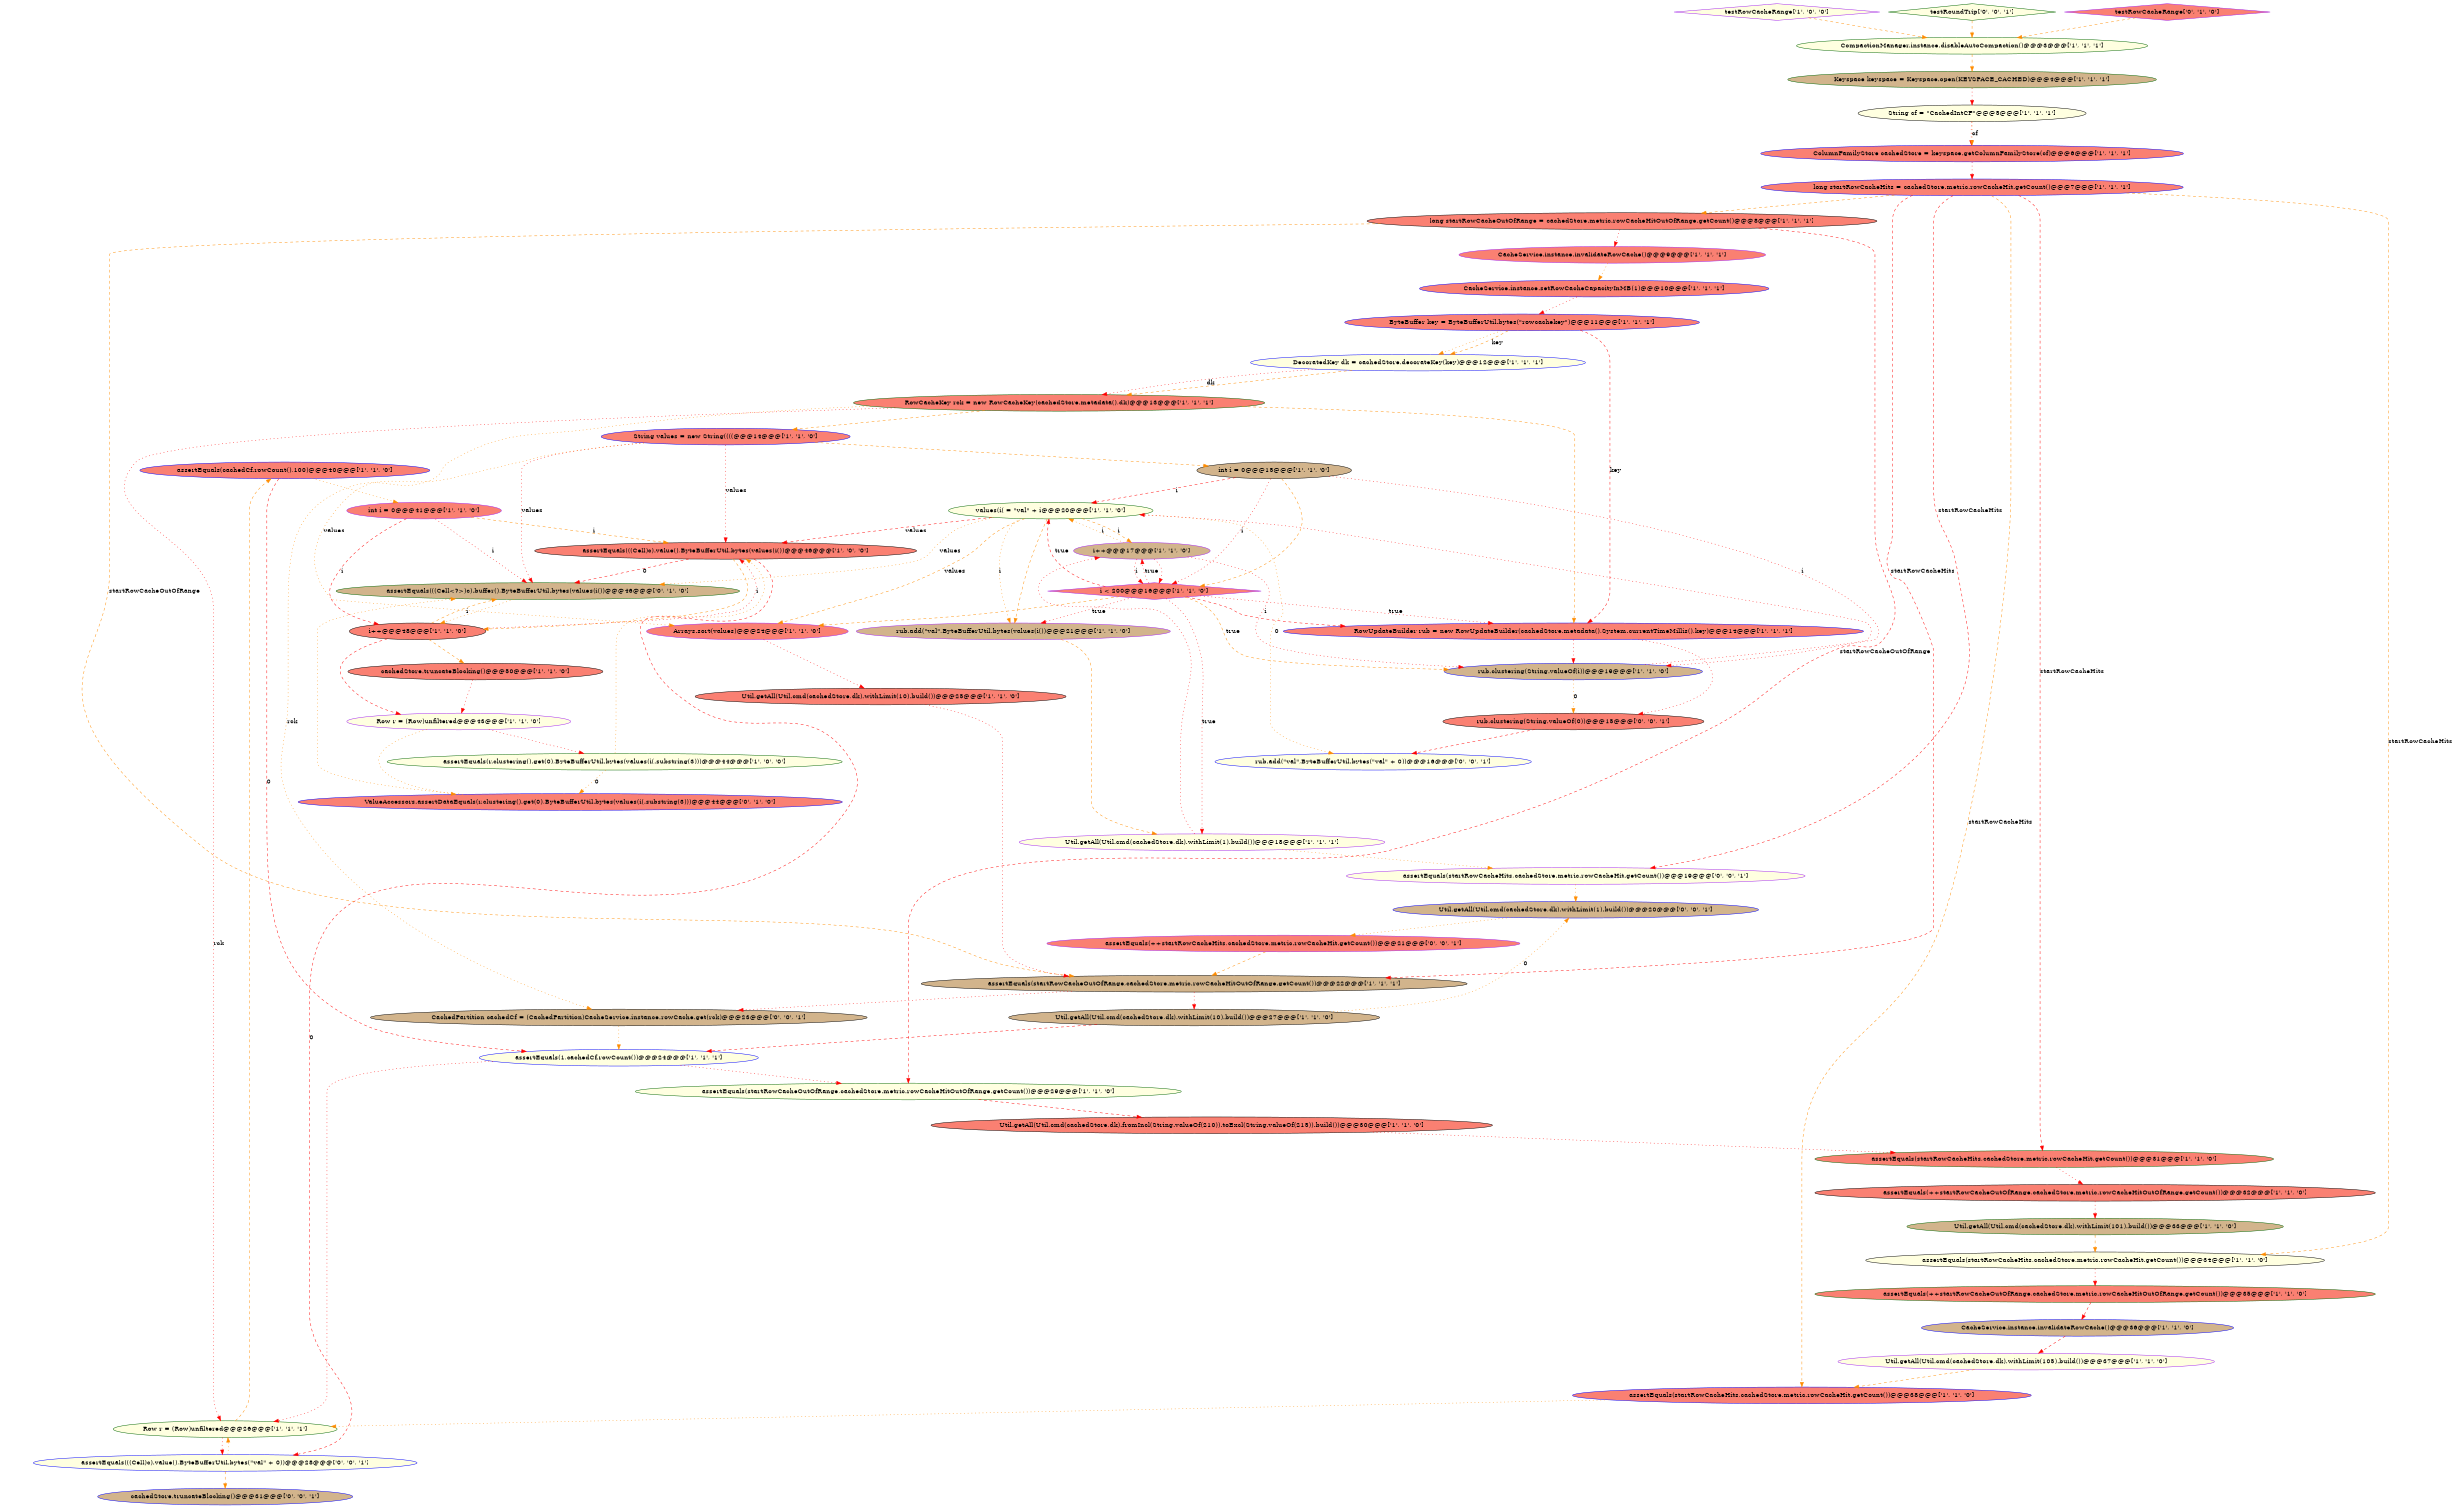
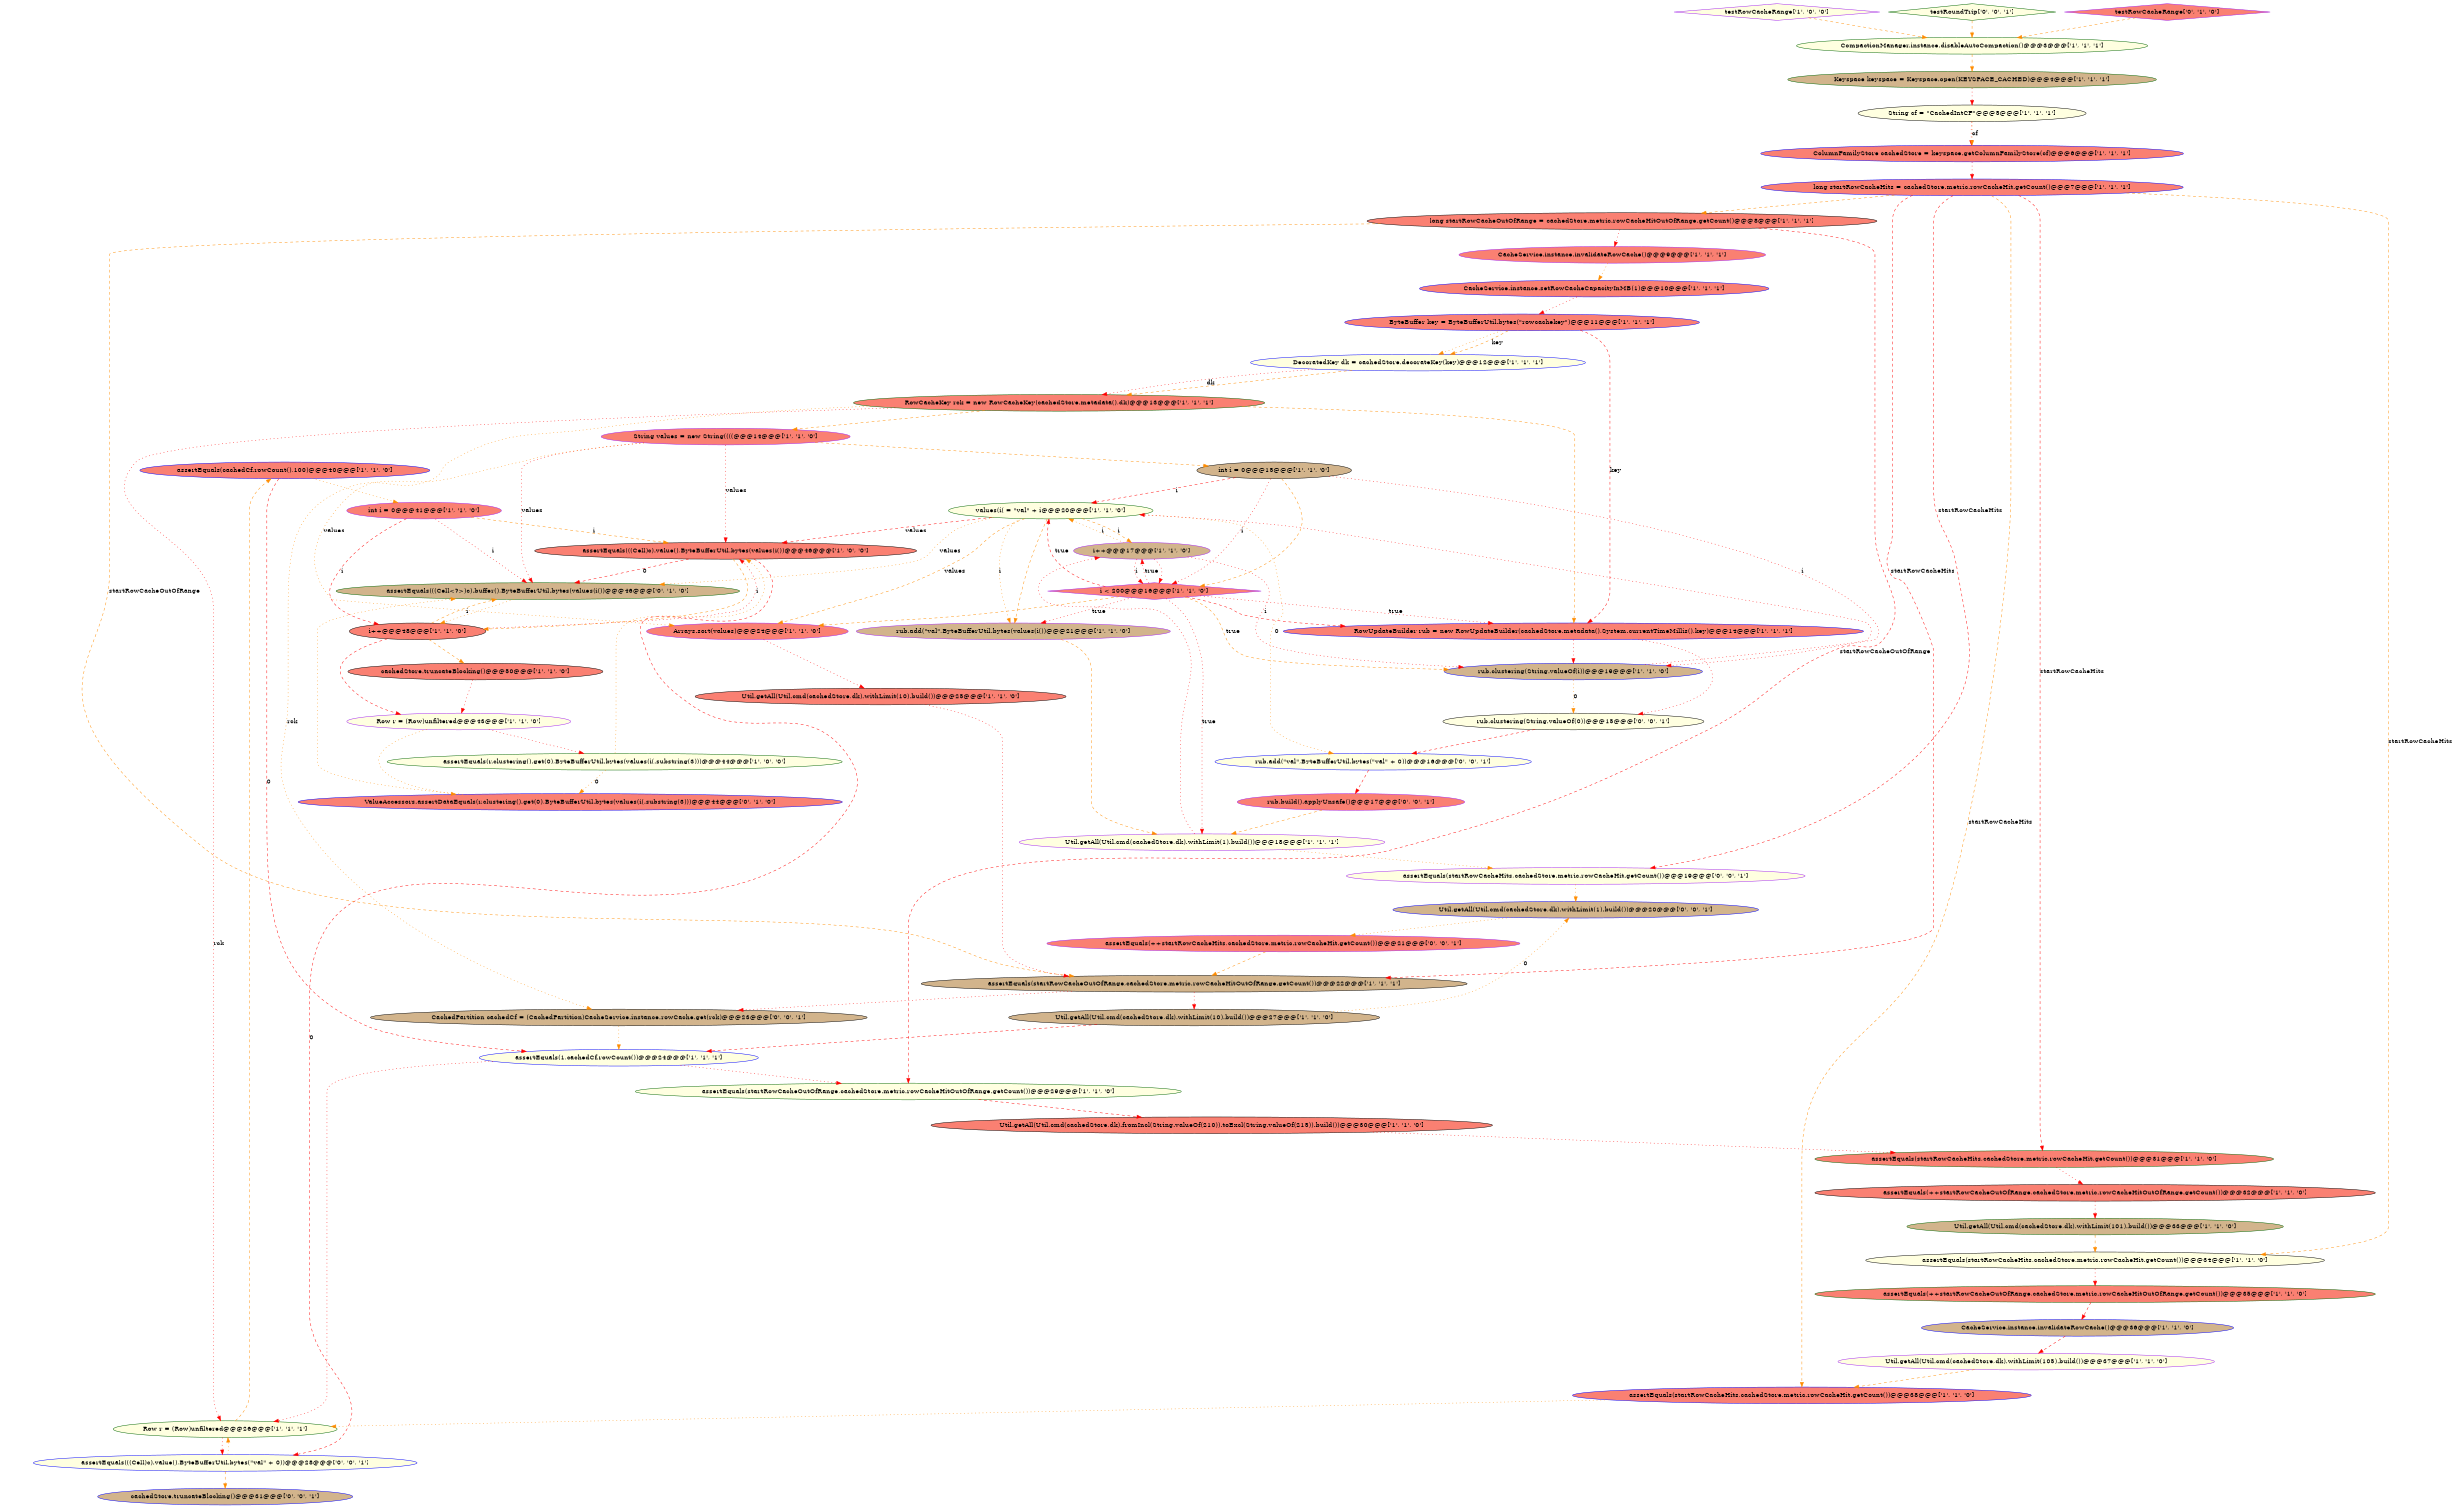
(726, 437) -> (726, 437)
(1573, 722) -> (1573, 722)
none -> (1351, 802)
